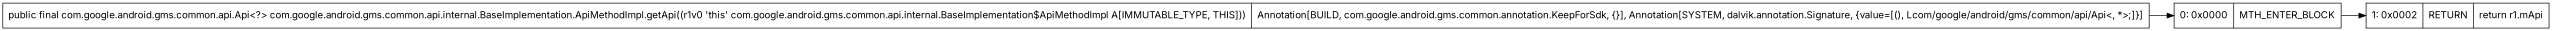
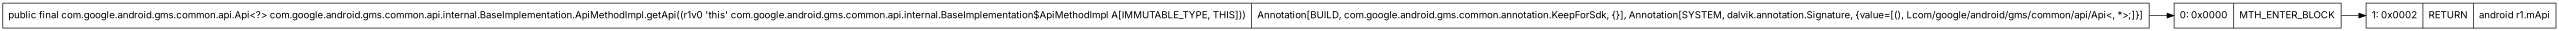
(2511, 15) -> (2515, 15)
